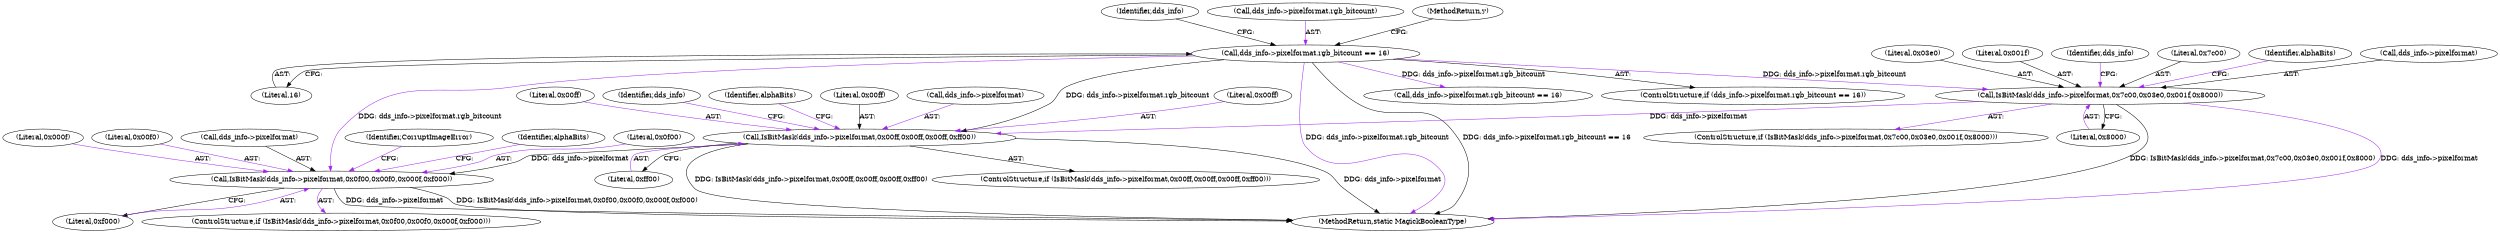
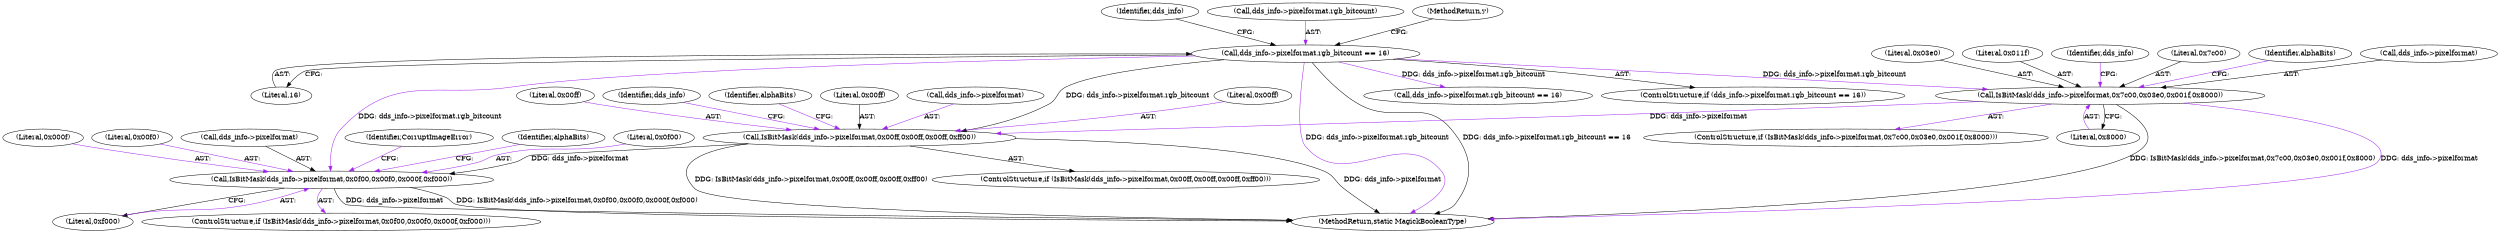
(2003, 54) -> (2003, 54)
(634, 180) -> none
